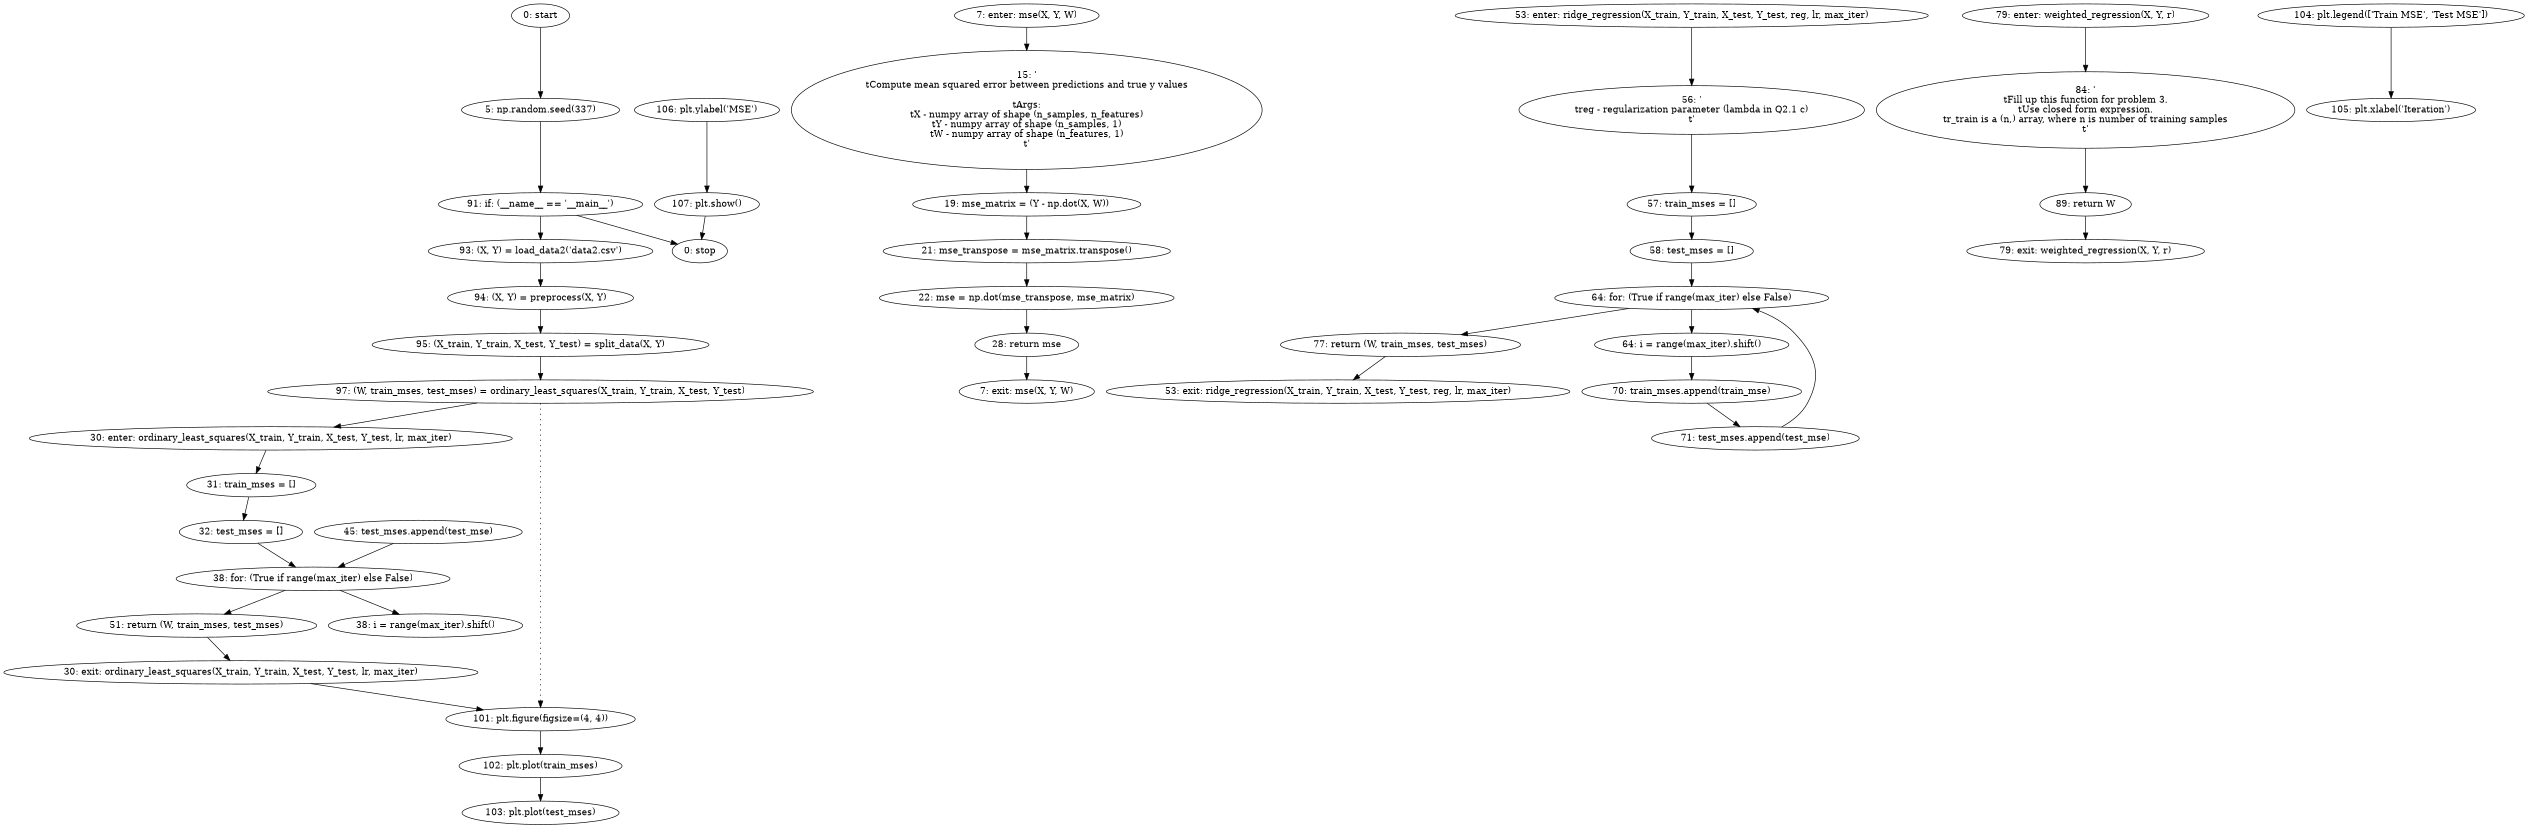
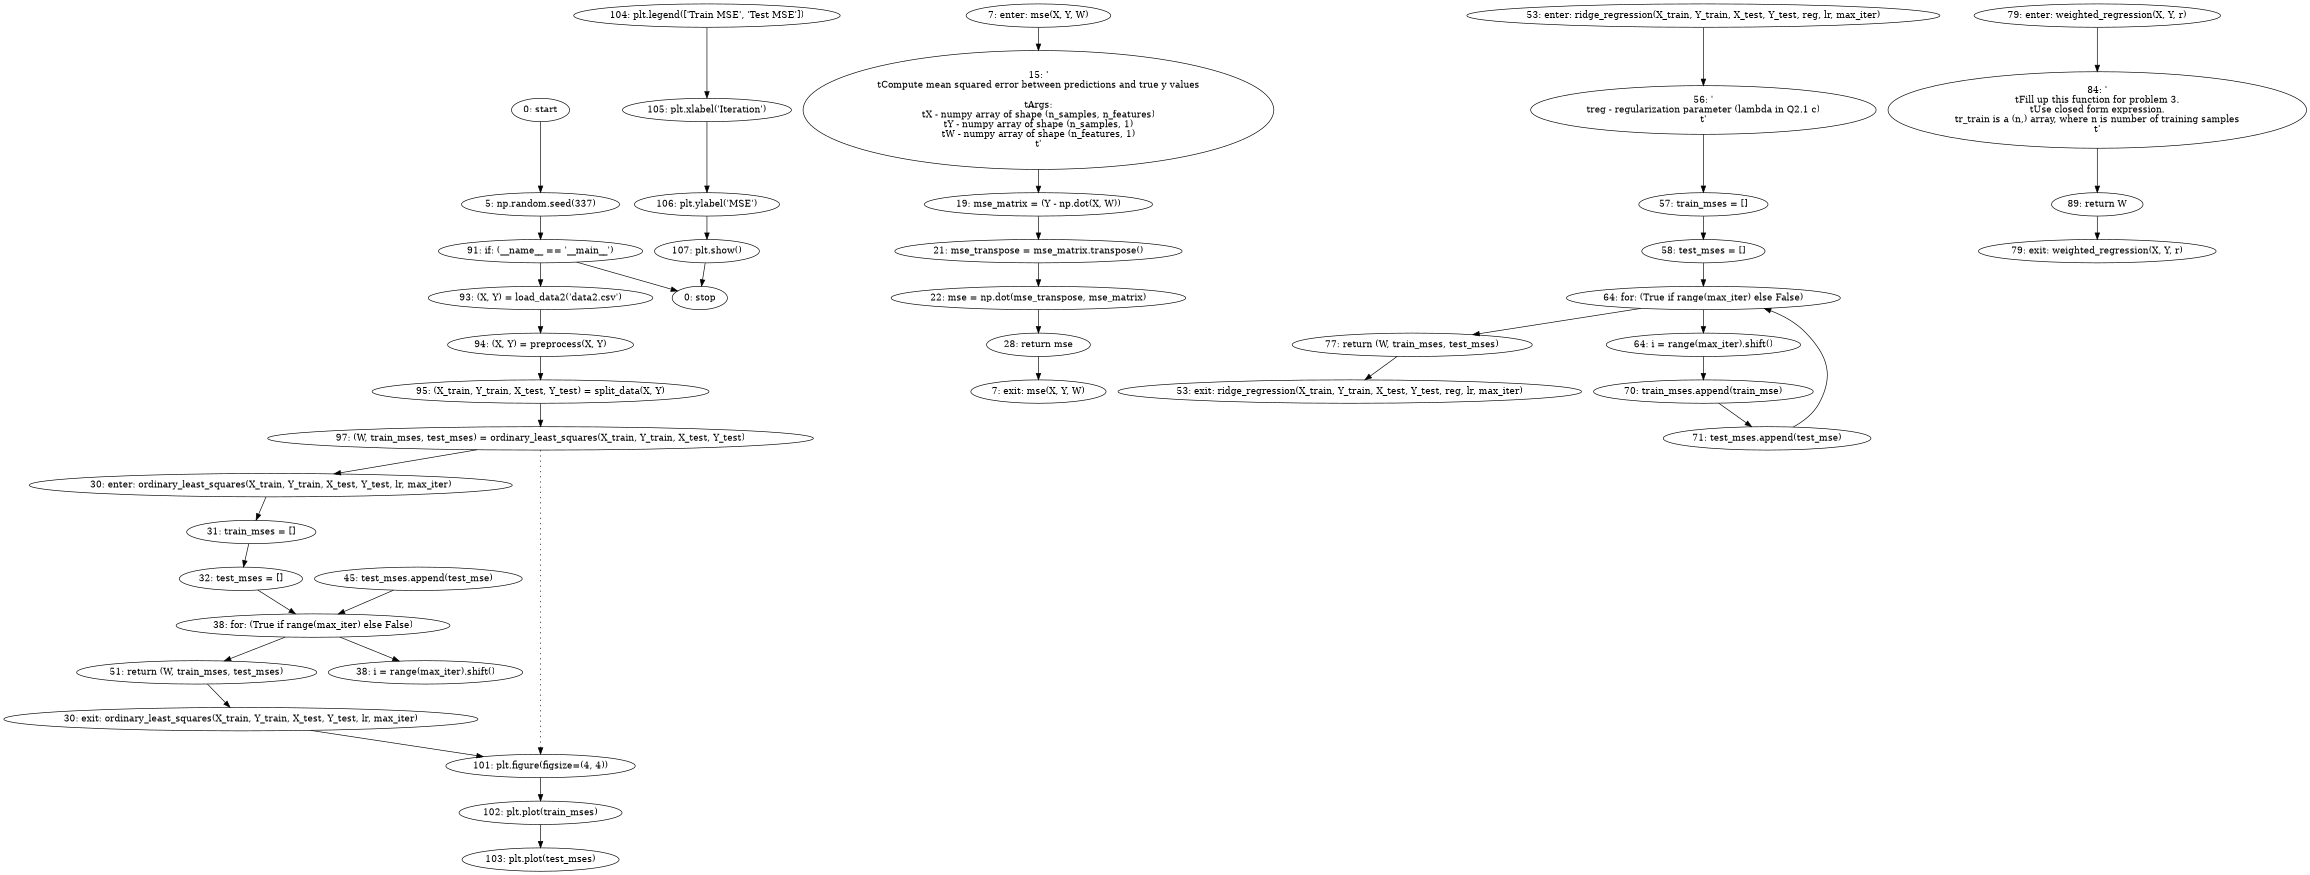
none -> (707, 154)
